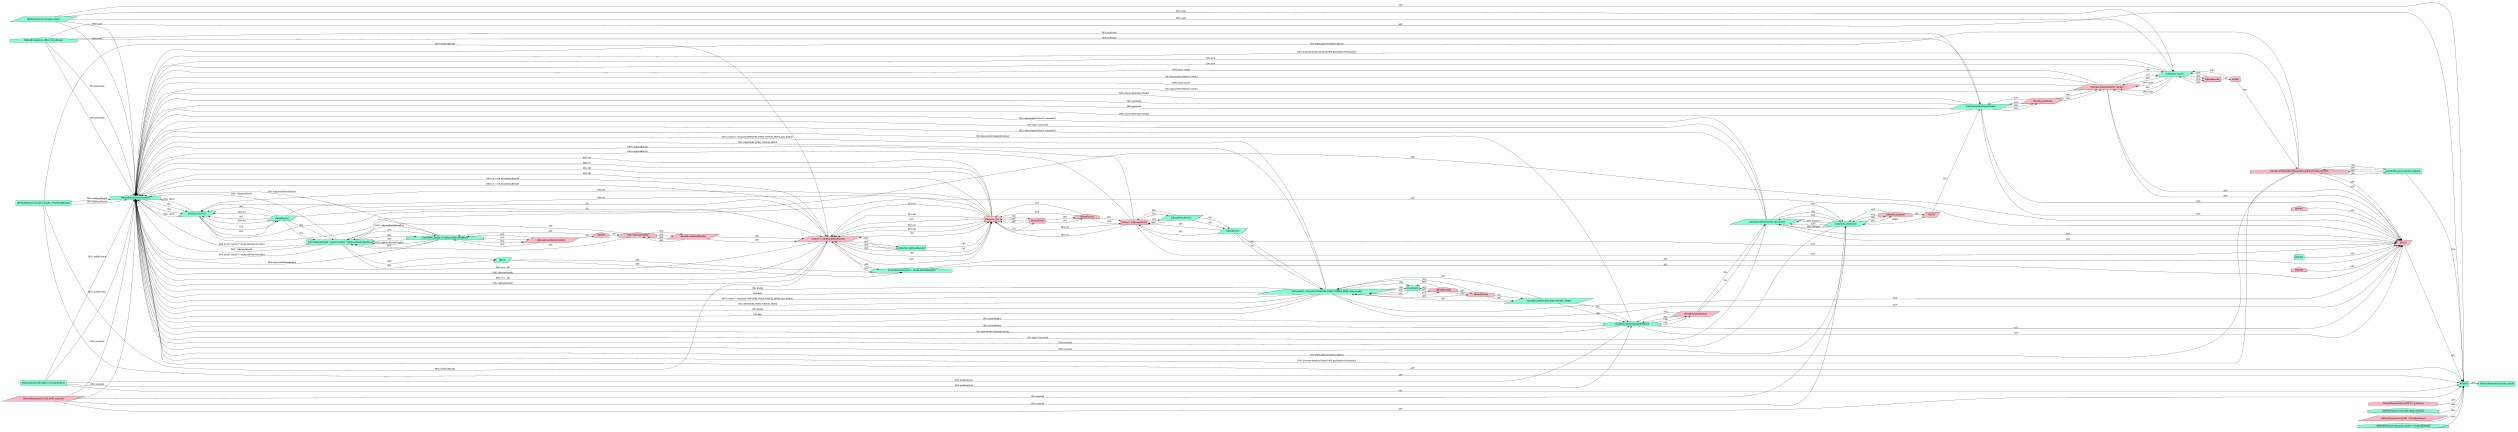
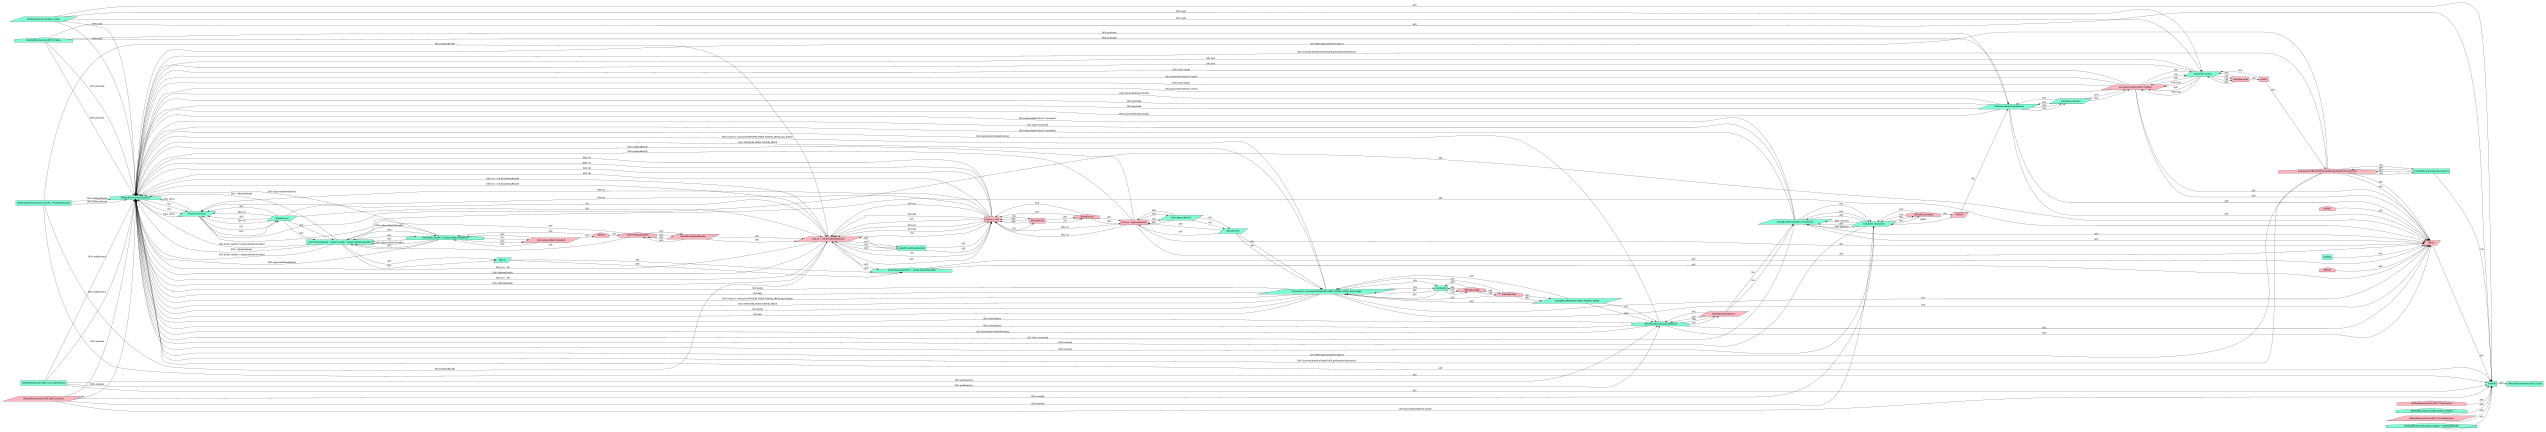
(44, 40) -> (44, 40)
(2042, 101) -> (2071, 101)
(1401, 409) -> (1415, 409)
